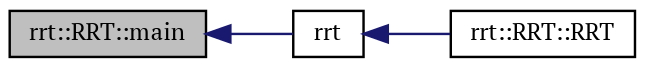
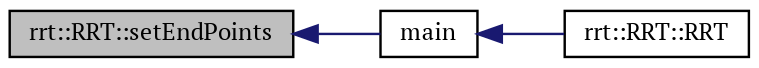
(108, 34) -> (151, 34)
(328, 34) -> (429, 34)
